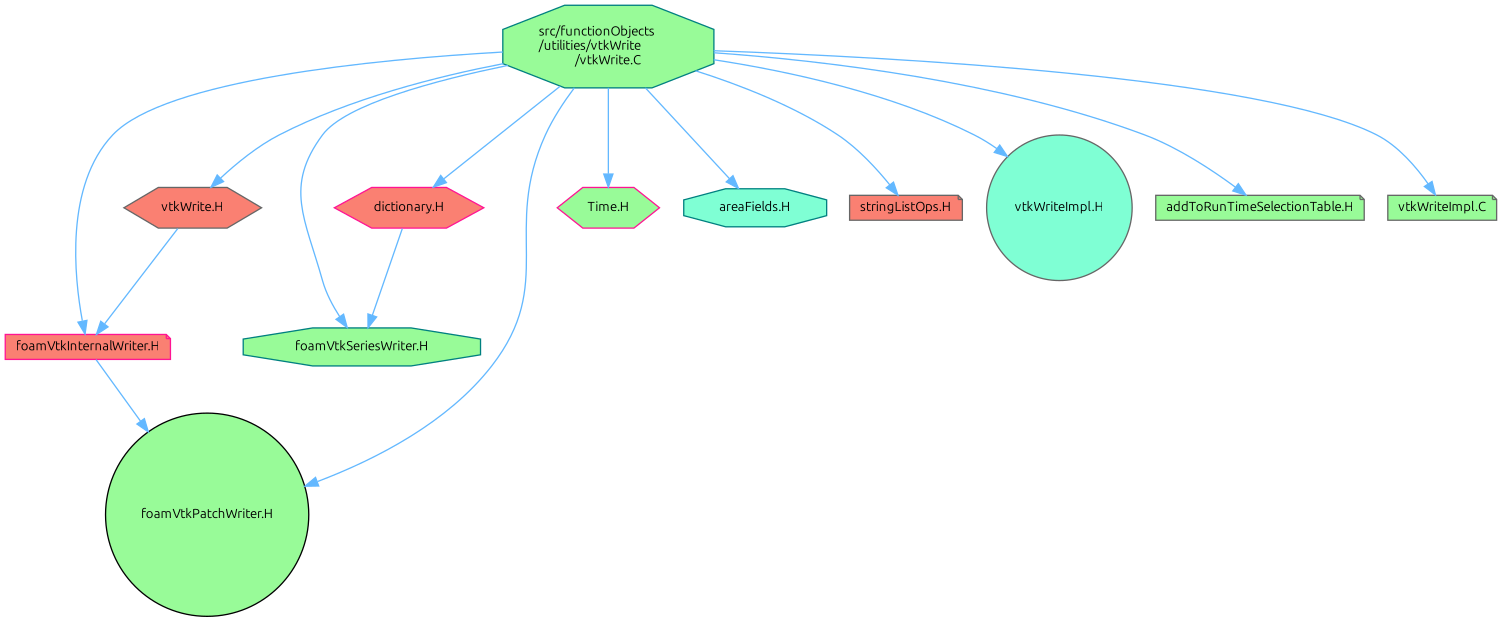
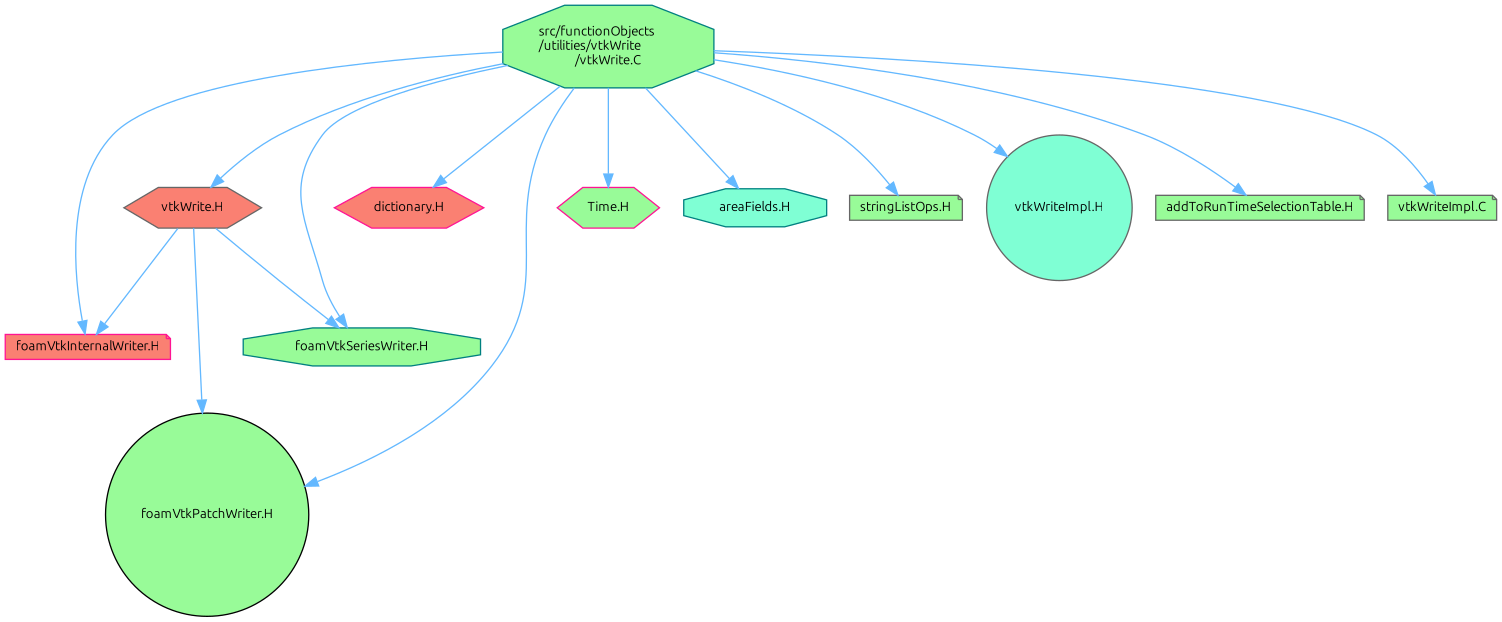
(906, 208) -> (906, 208)
(387, 272) -> (272, 275)
(118, 390) -> (198, 314)
